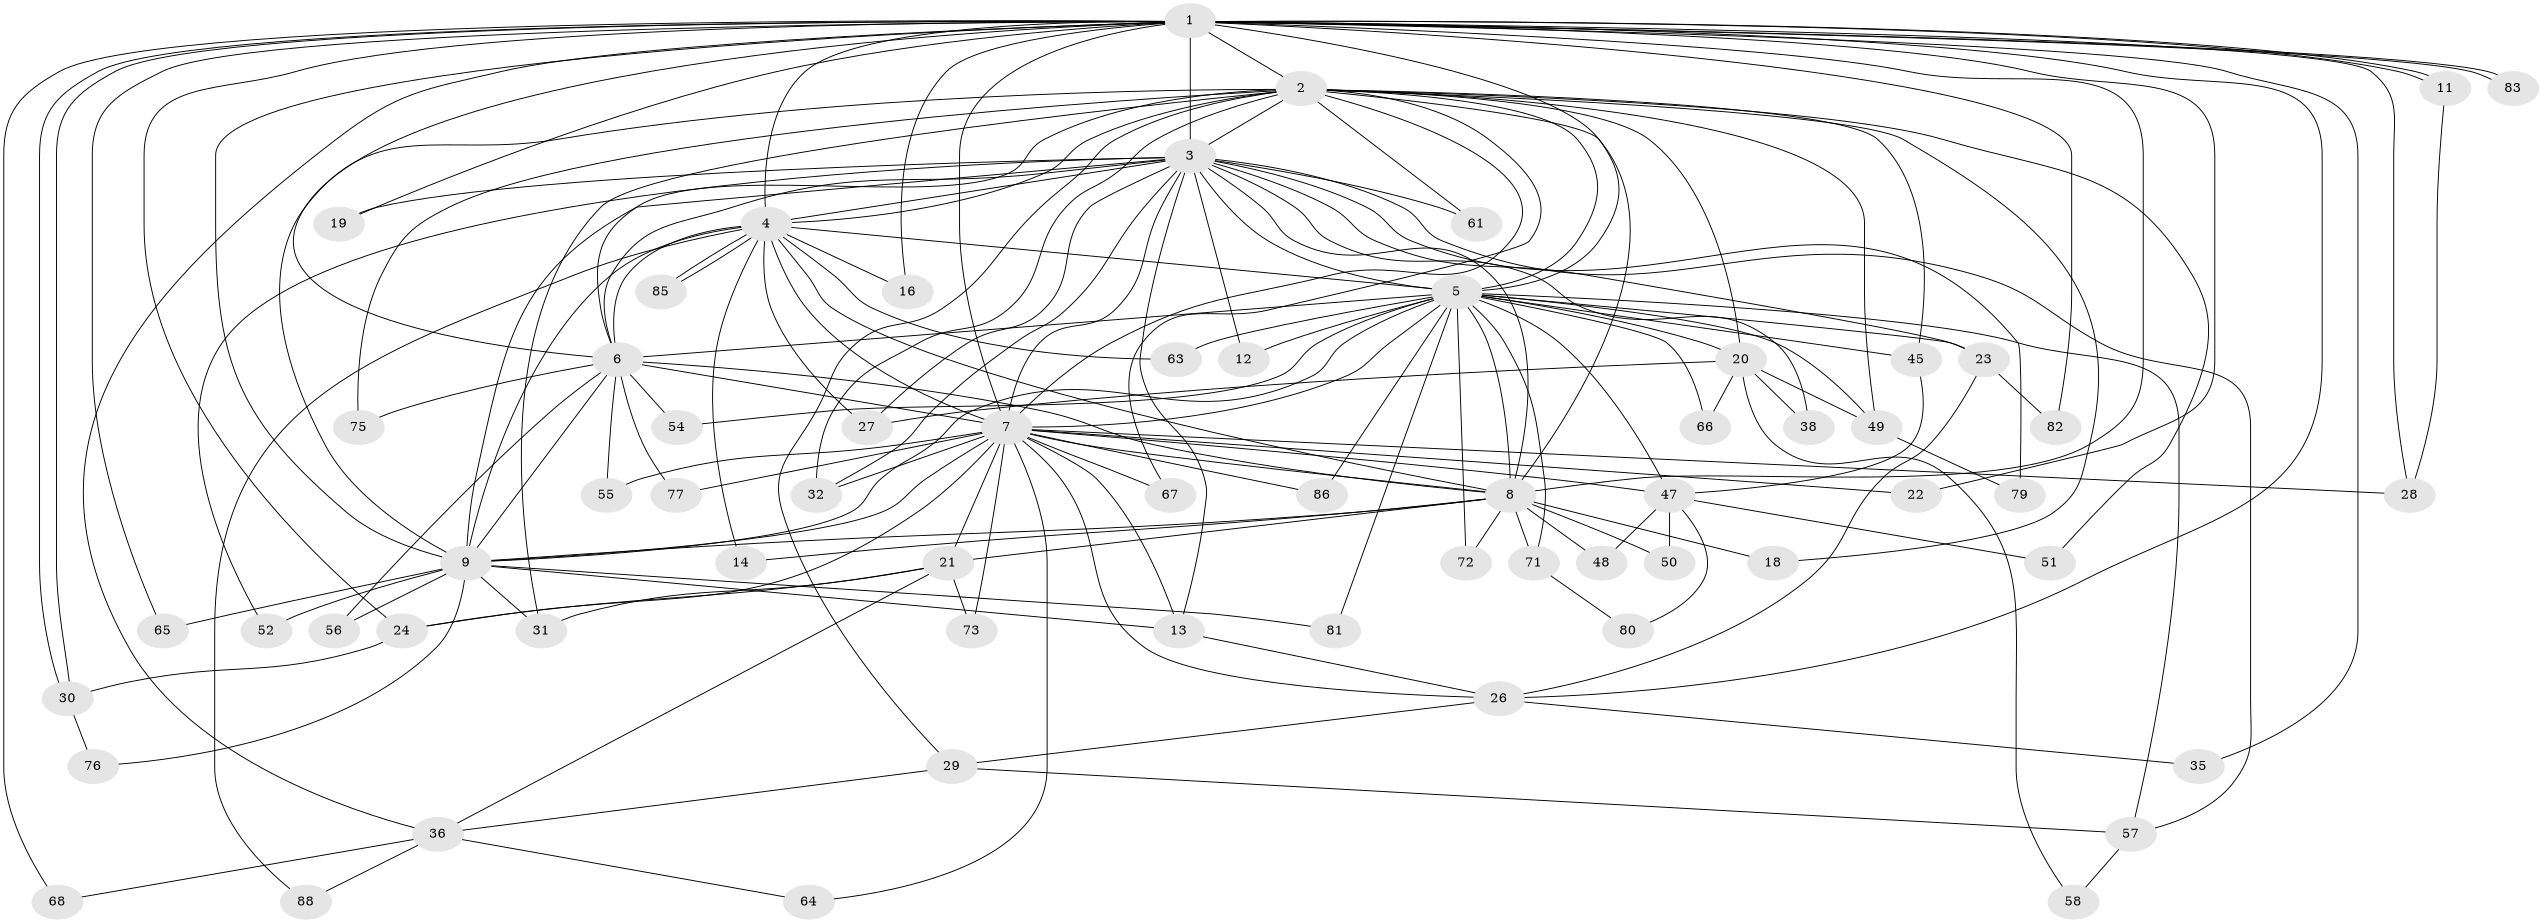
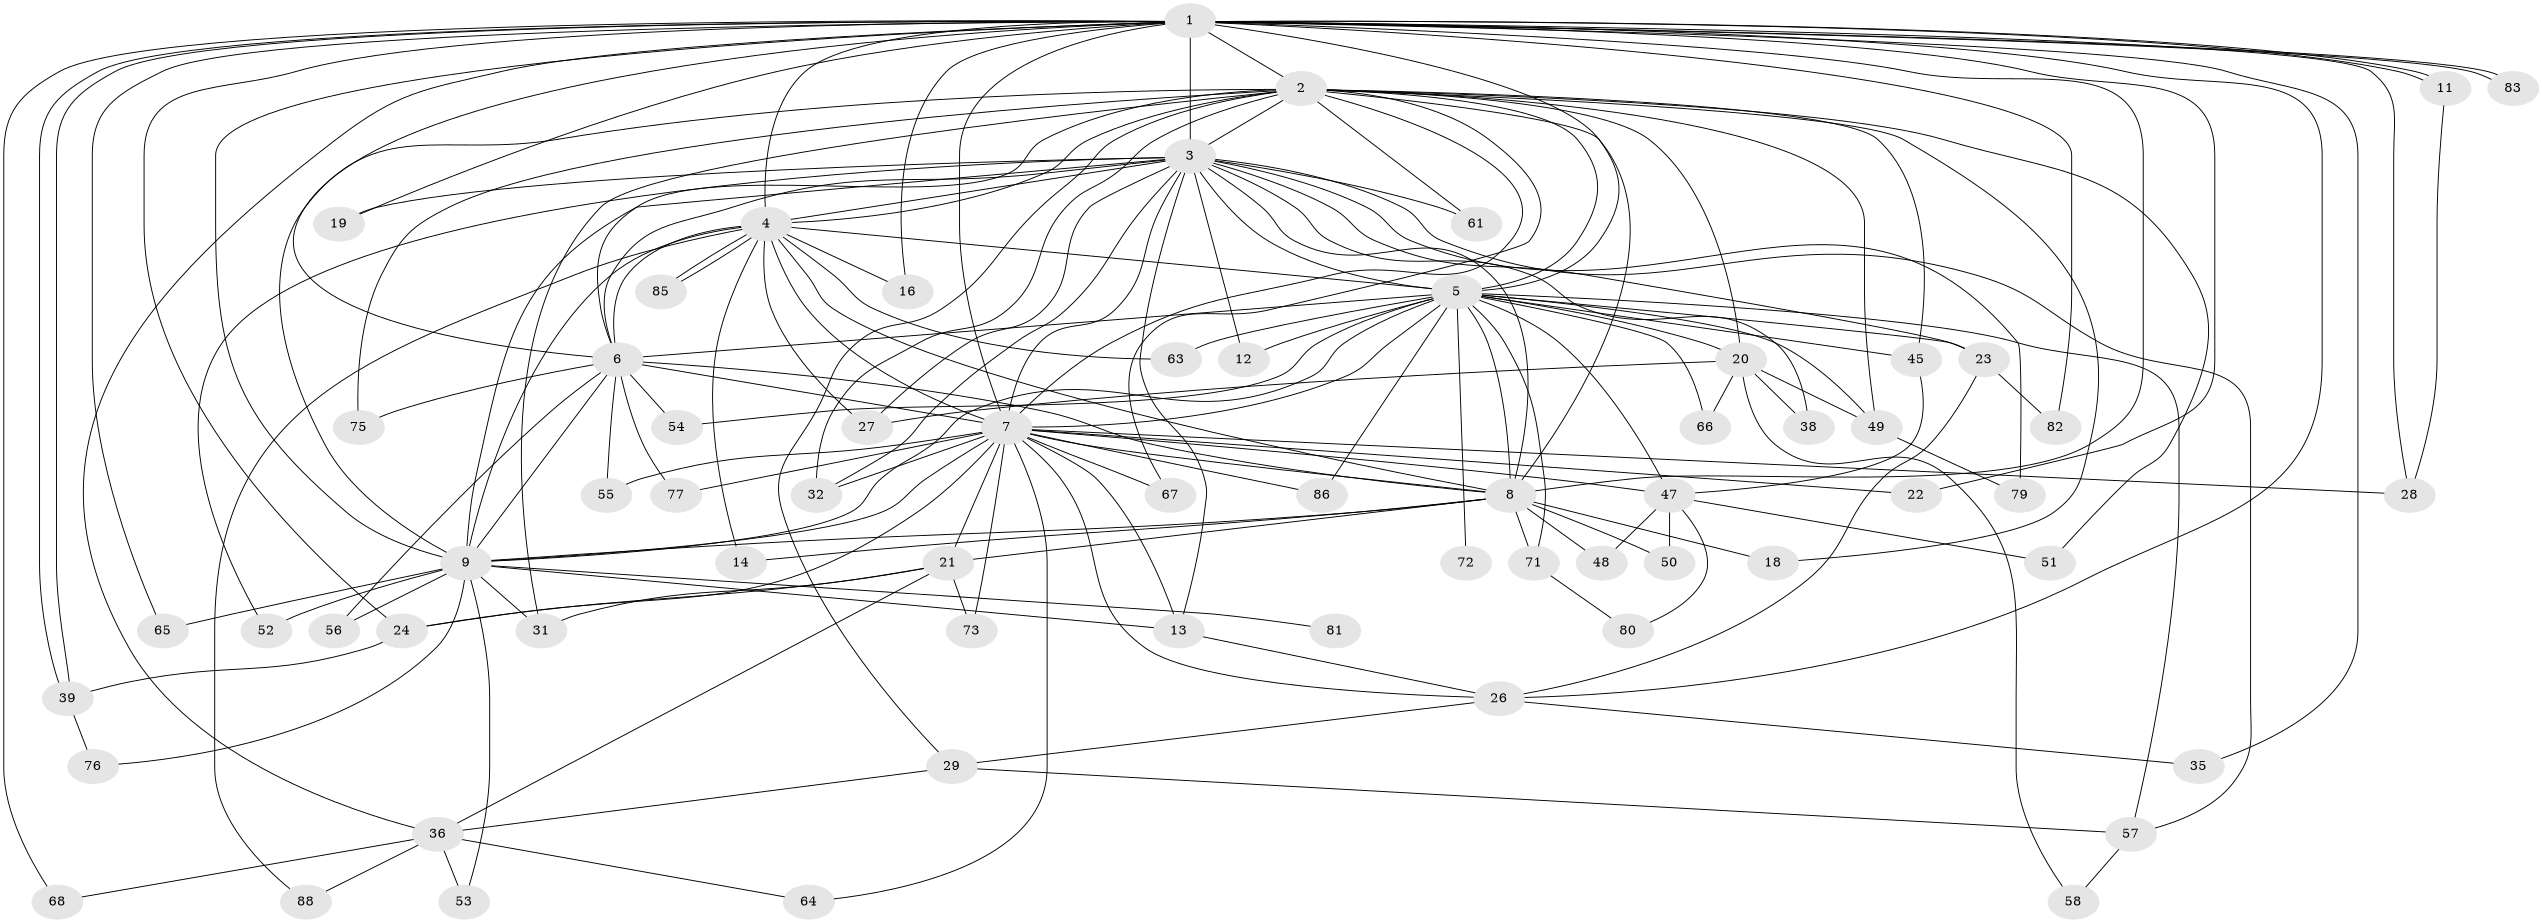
(1404, 439) -> none
(1488, 529) -> none
(68, 699) -> (68, 699)
none -> (464, 902)
